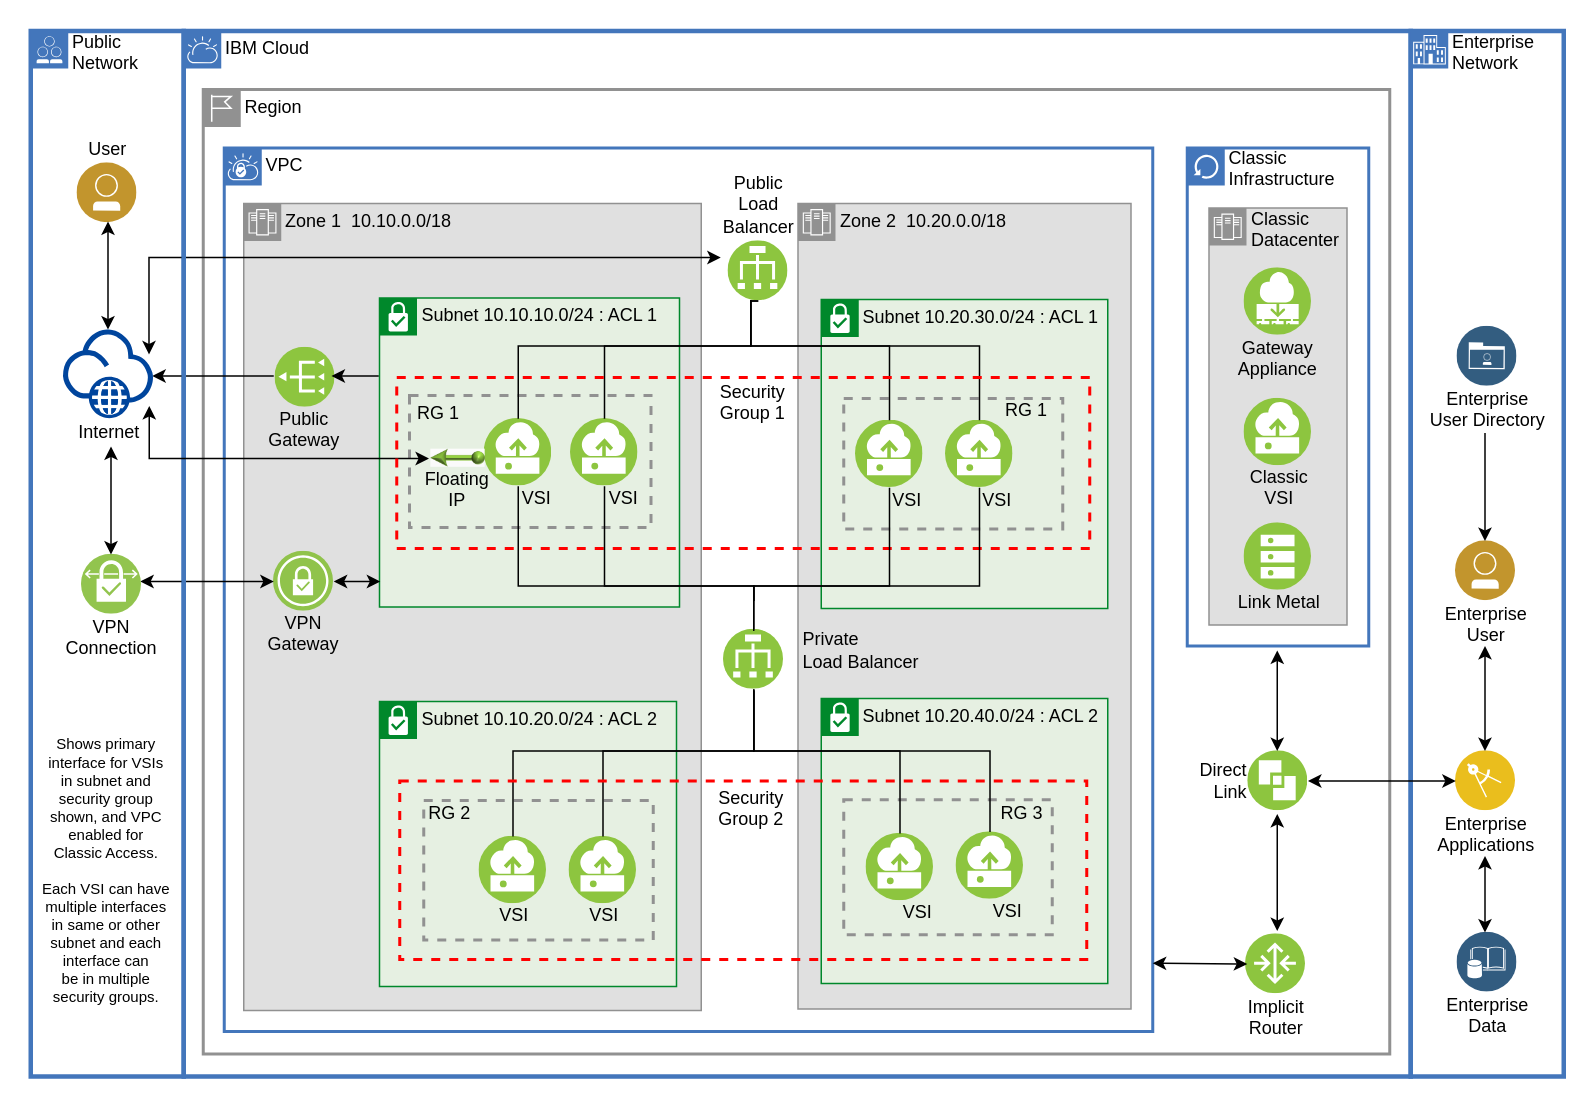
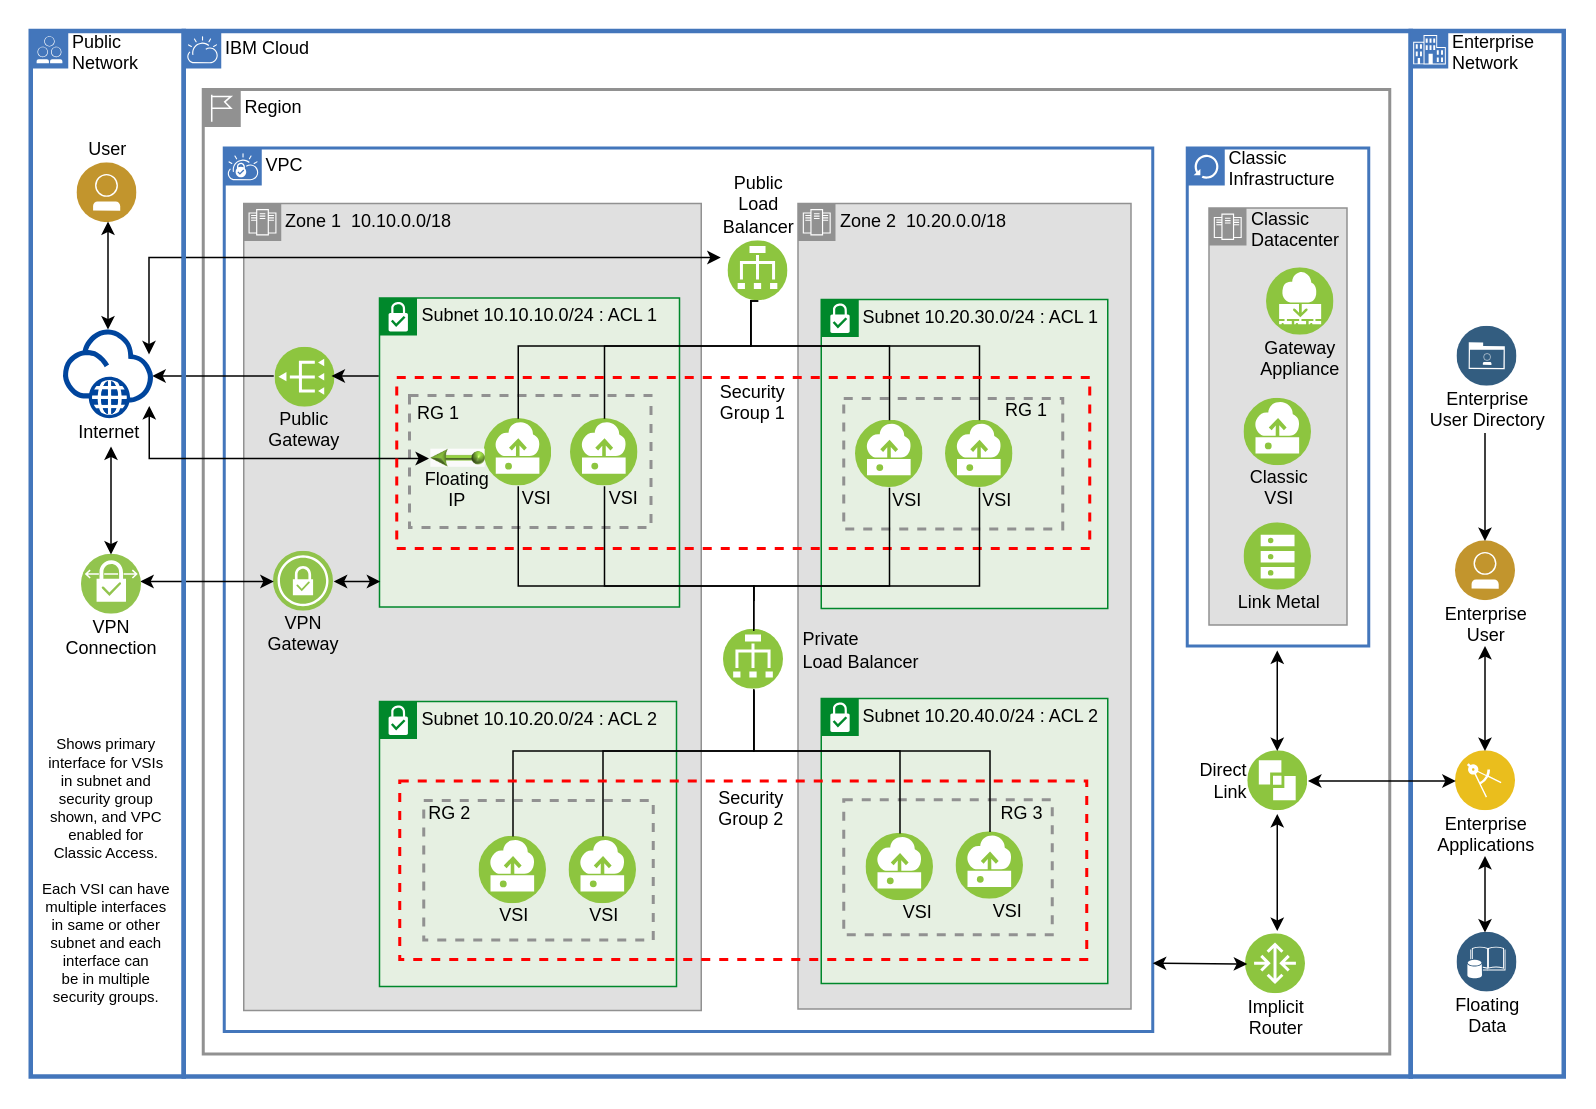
(1278, 302) -> (1301, 302)
(1488, 1017) -> (1488, 1017)
